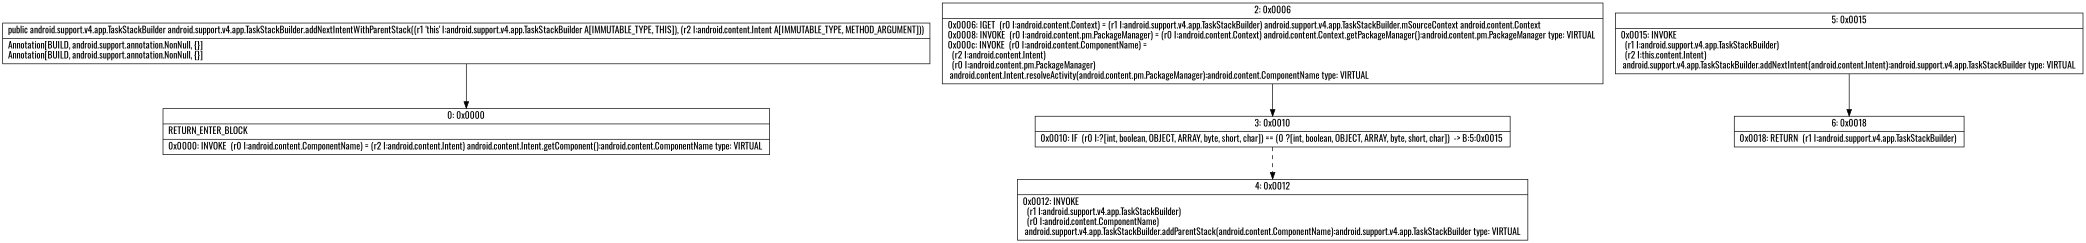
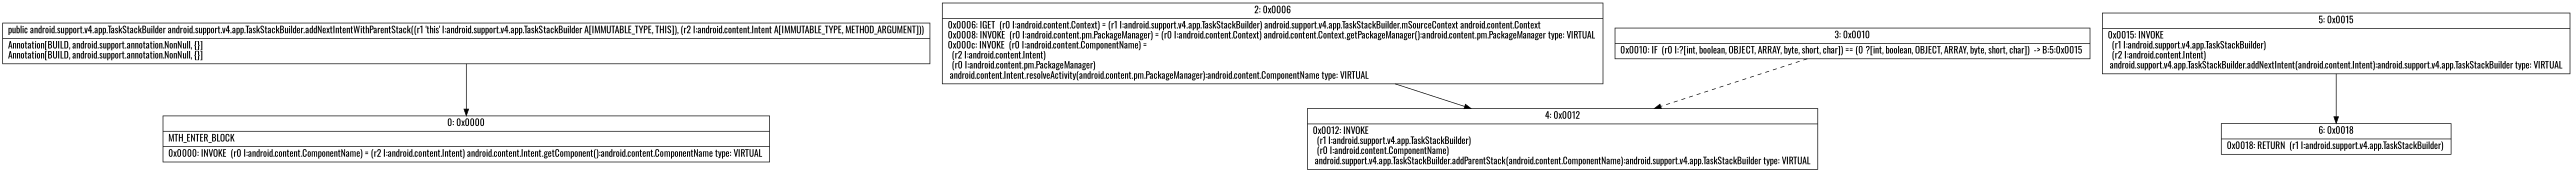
(1664, 56) -> (2157, 56)
(1273, 97) -> (1430, 95)
(208, 131) -> (202, 139)
